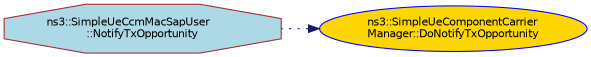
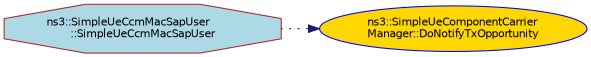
(143, 29) -> (143, 29)
